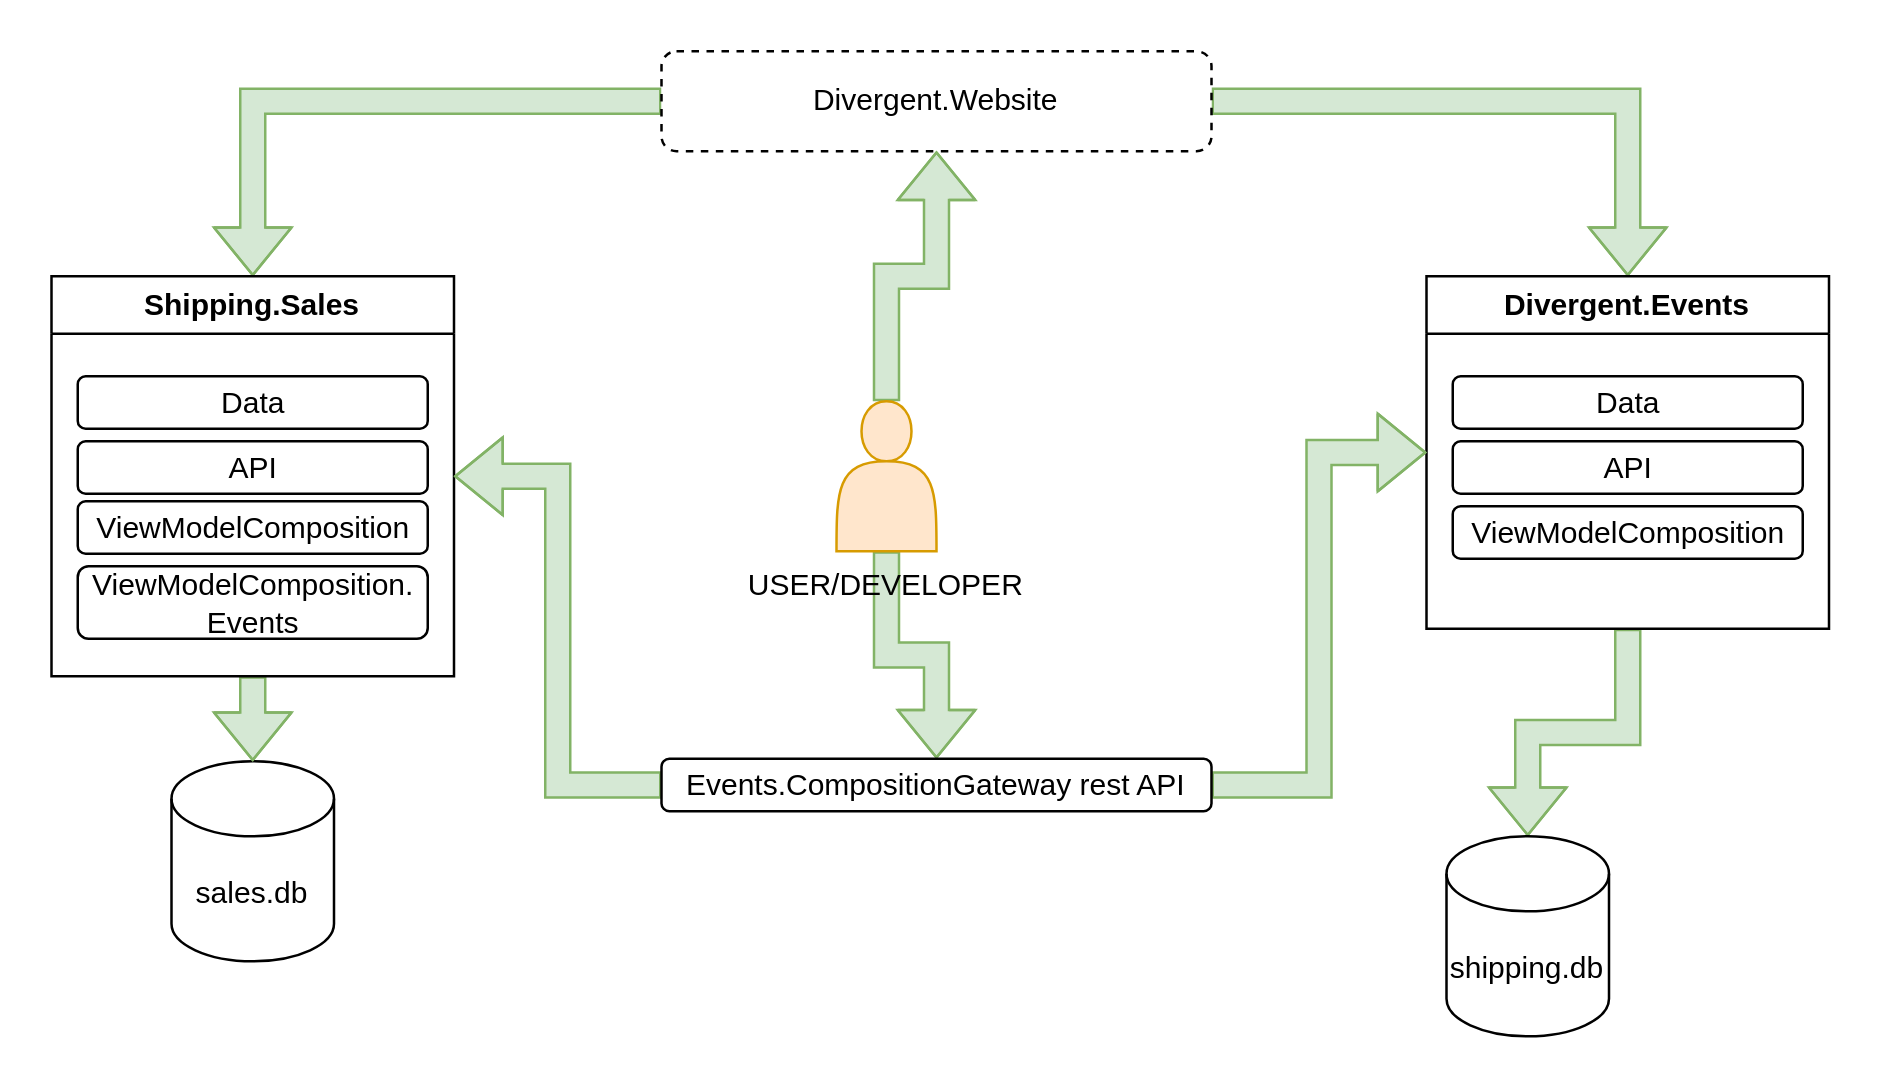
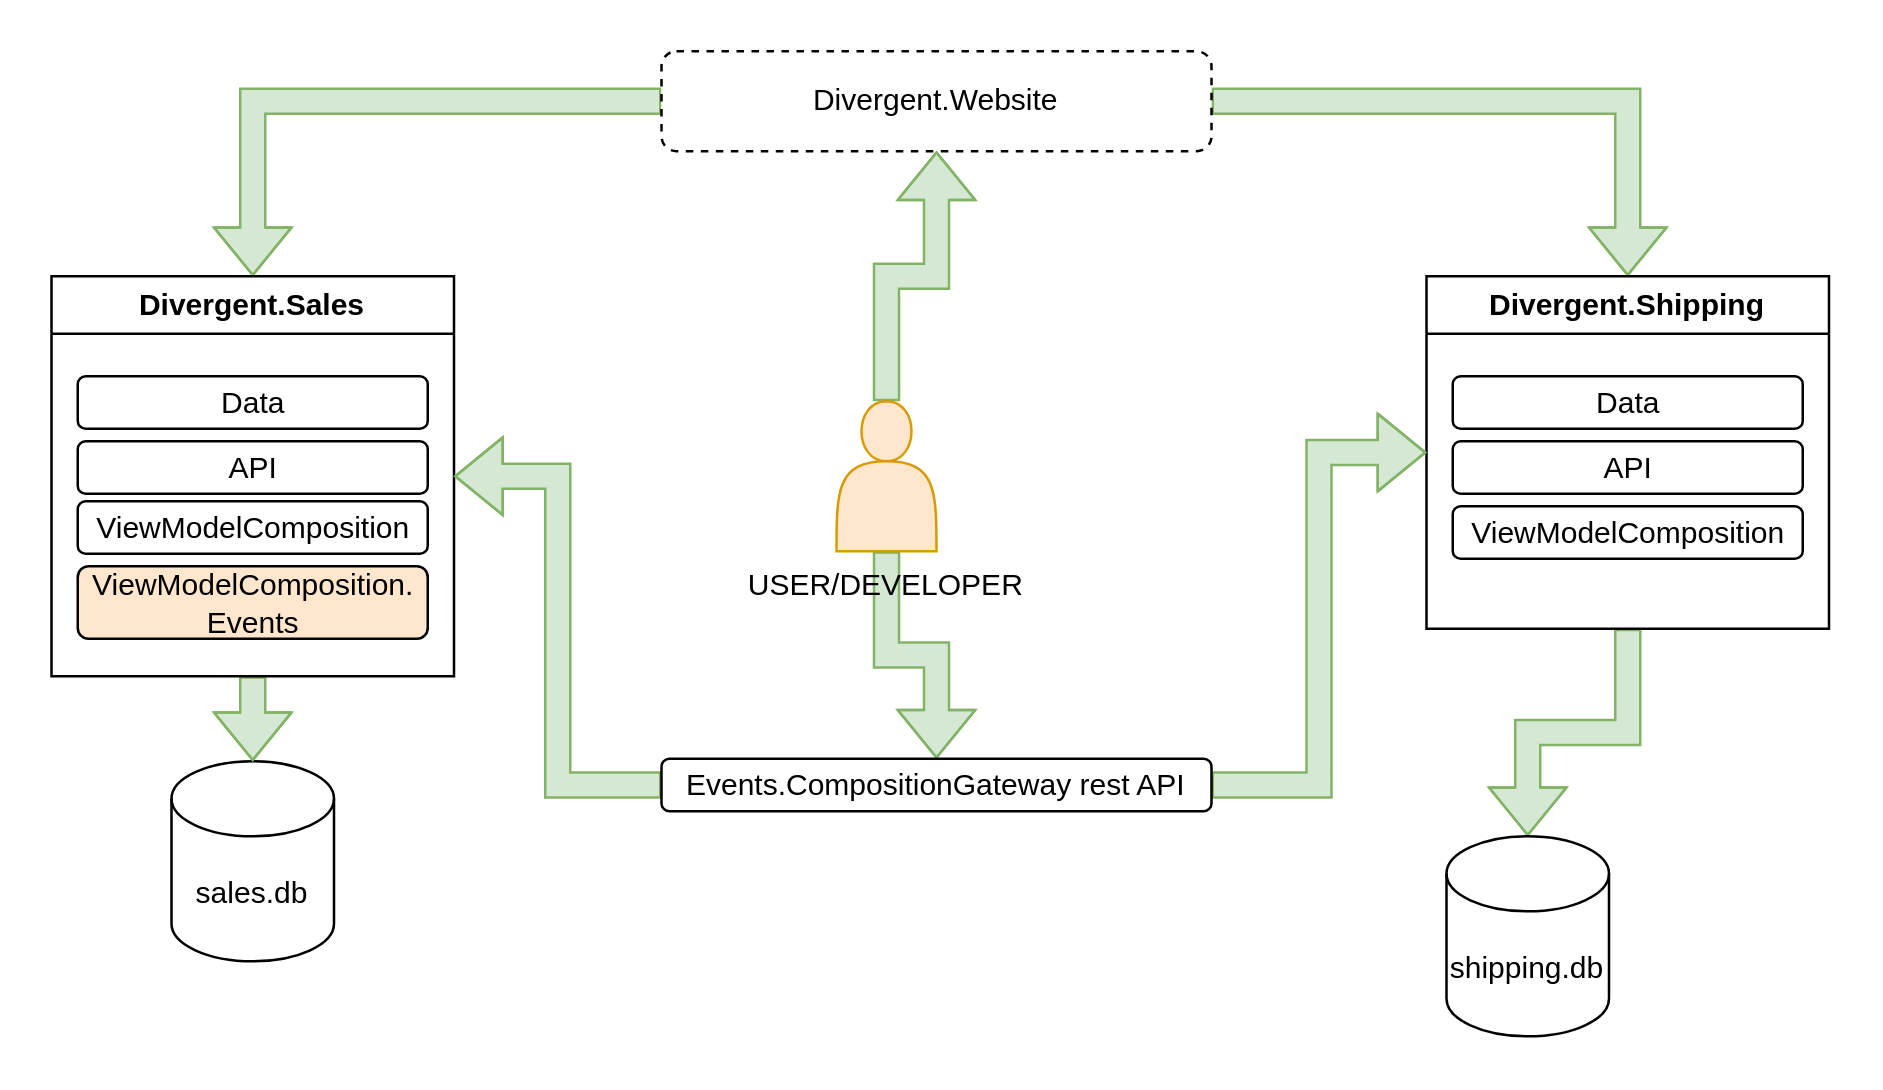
(253, 306) -> (253, 306)
(1628, 306) -> (1628, 306)
(253, 603) -> (253, 603)
